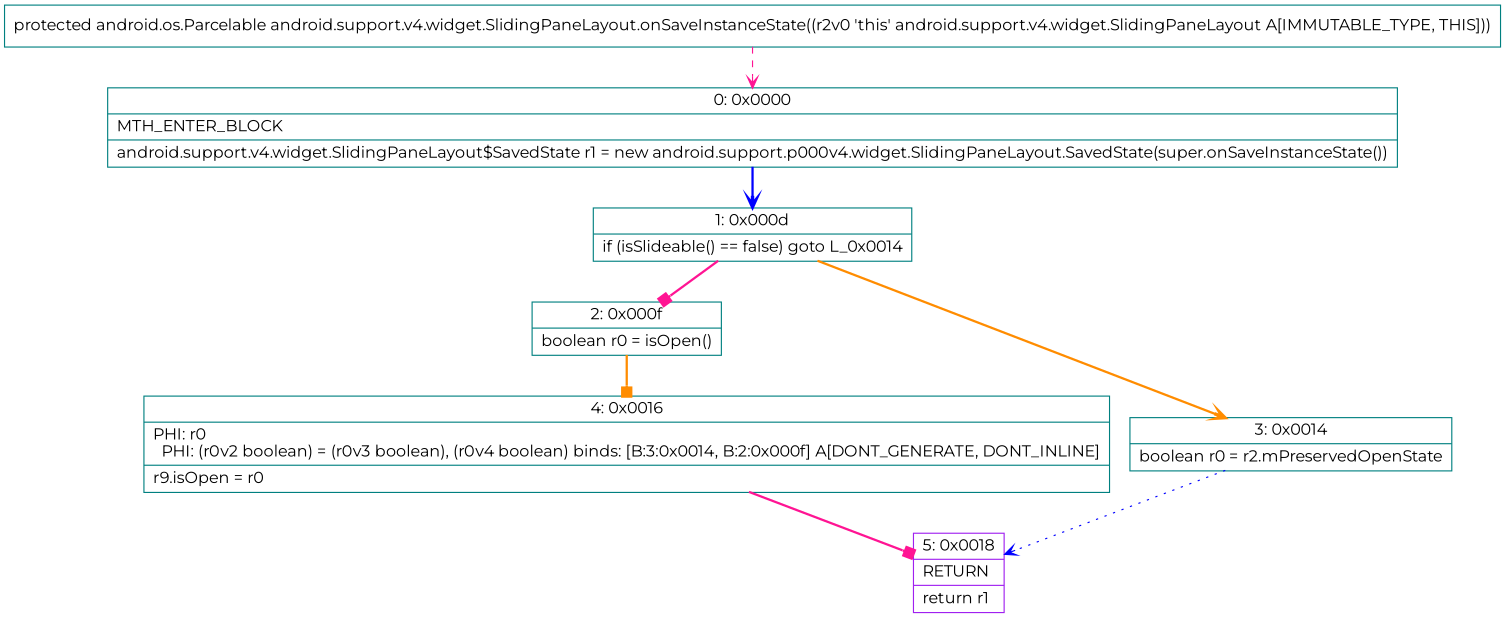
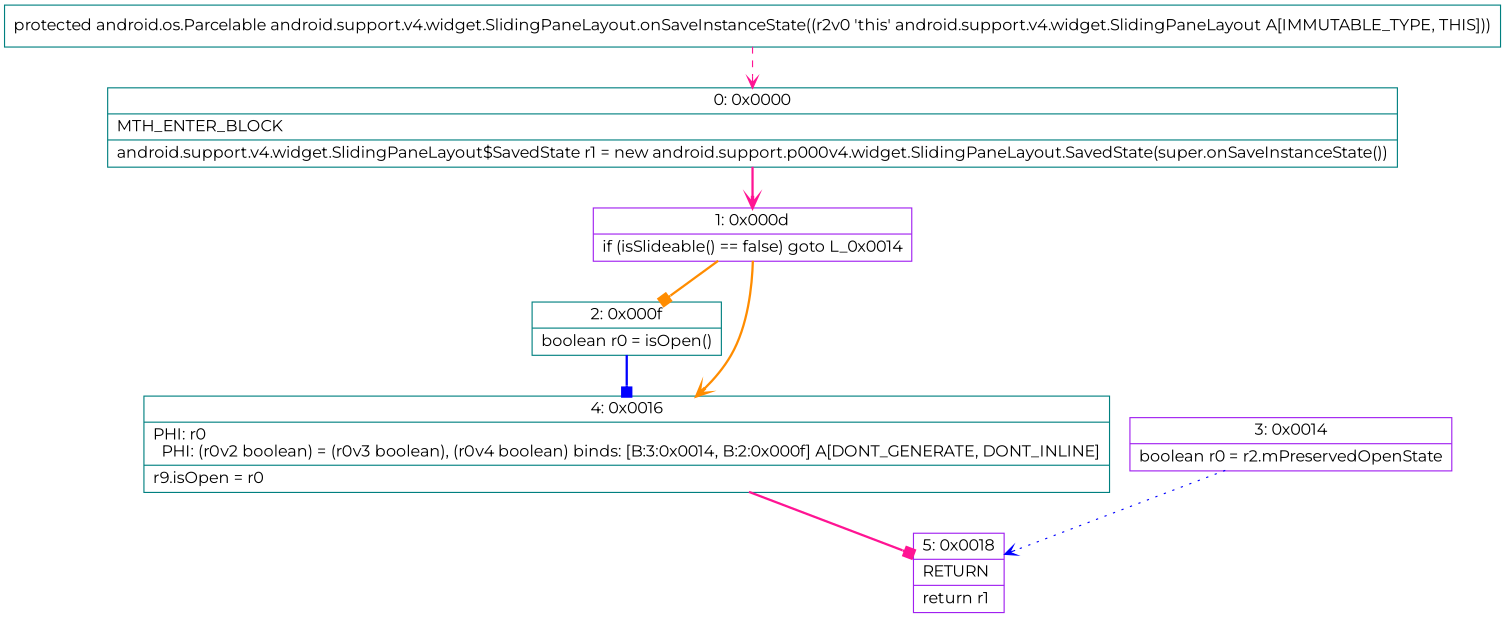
(753, 182) -> (753, 182)
(753, 235) -> (753, 235)
(694, 278) -> (694, 278)
(1016, 337) -> (742, 330)
(627, 370) -> (627, 370)
(1291, 444) -> (1291, 444)
